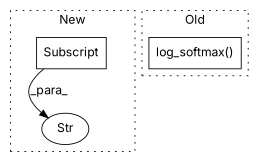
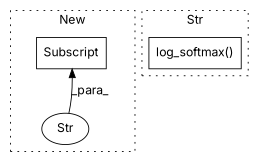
(195, 20) -> (195, 20)
(29, 90) -> (72, 96)
